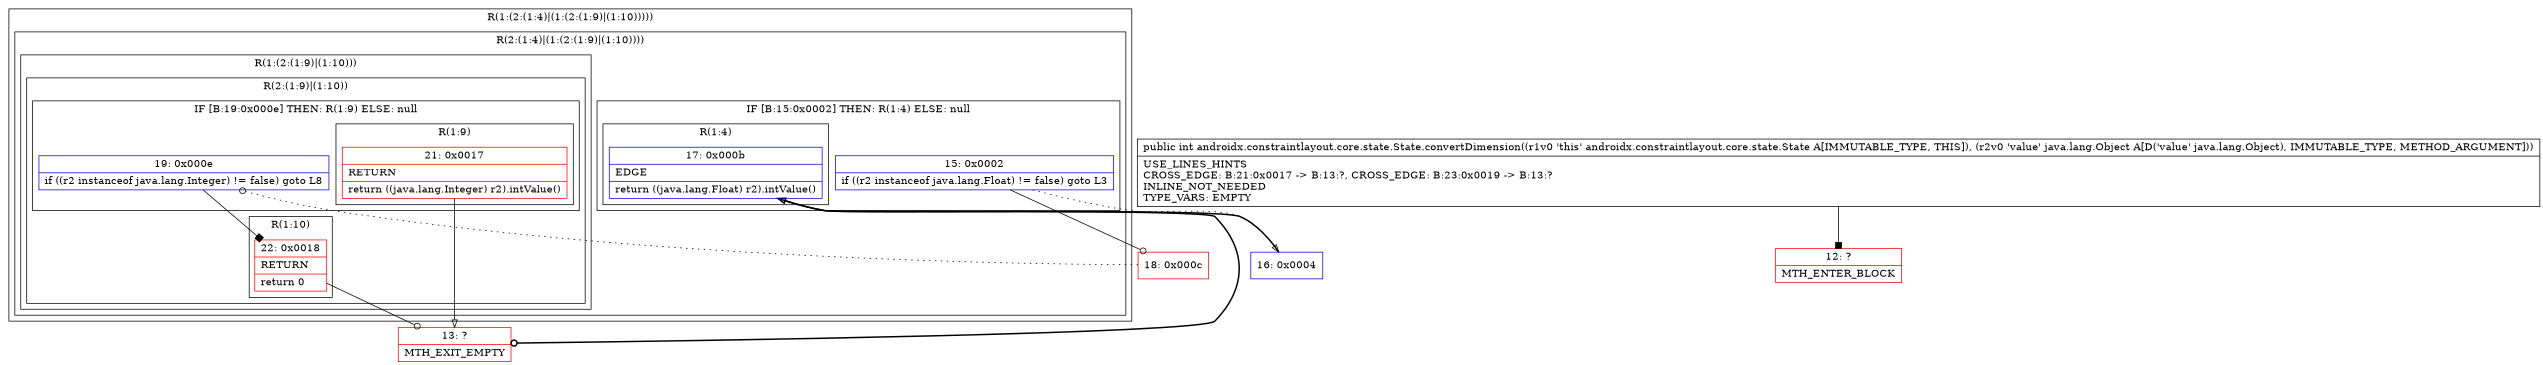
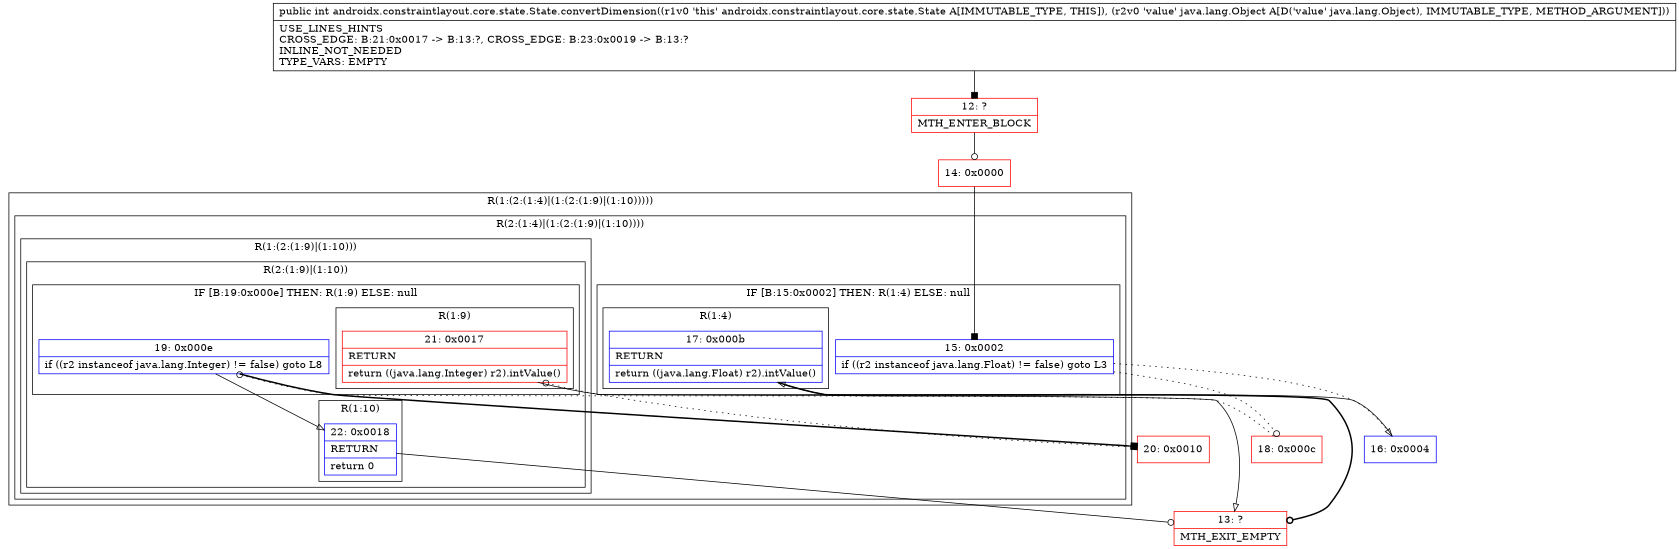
(632, 172) -> (639, 356)
none -> (975, 173)
(1039, 212) -> (1095, 395)
(233, 216) -> (267, 400)
(1075, 220) -> (1201, 387)
(291, 266) -> (360, 449)
none -> (1173, 449)
